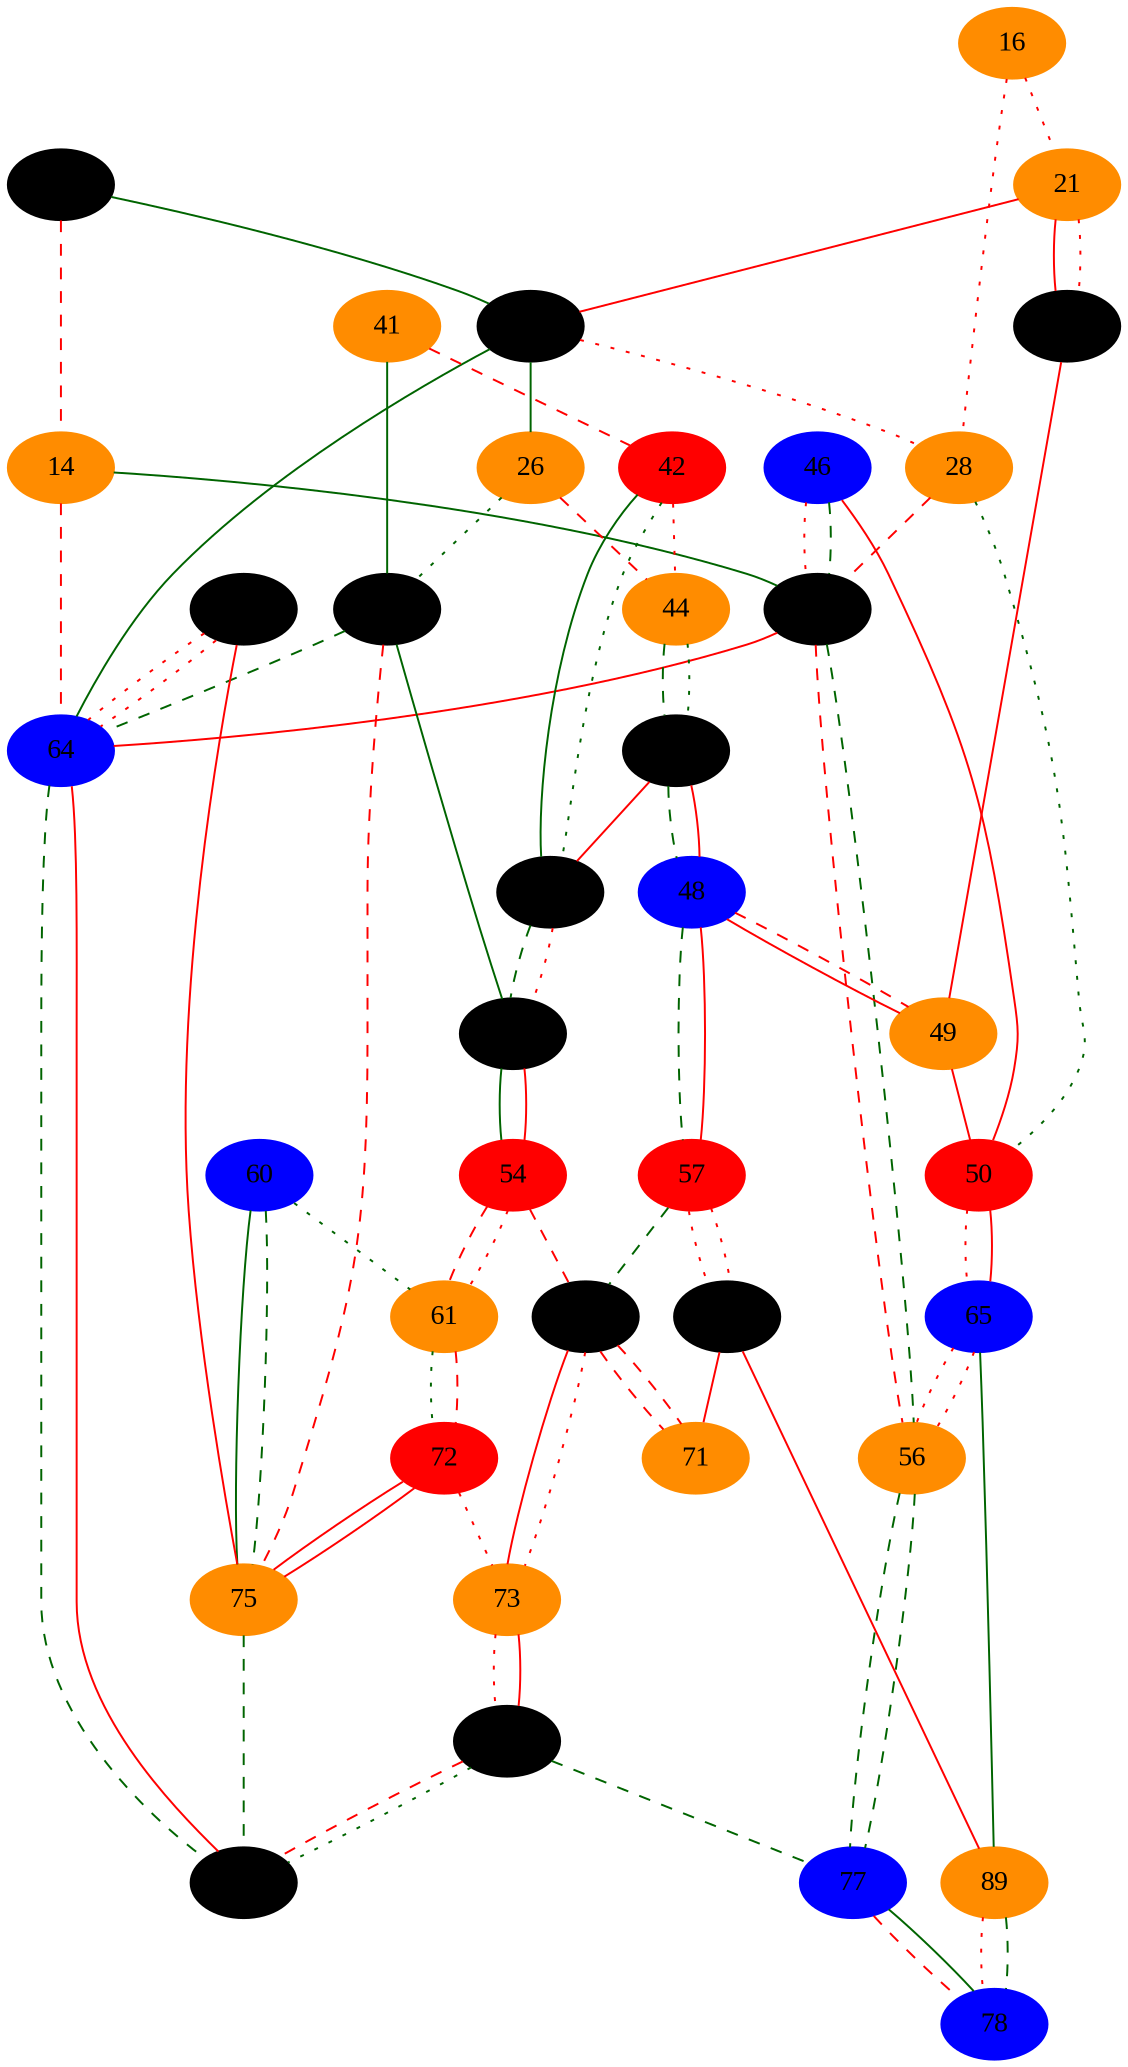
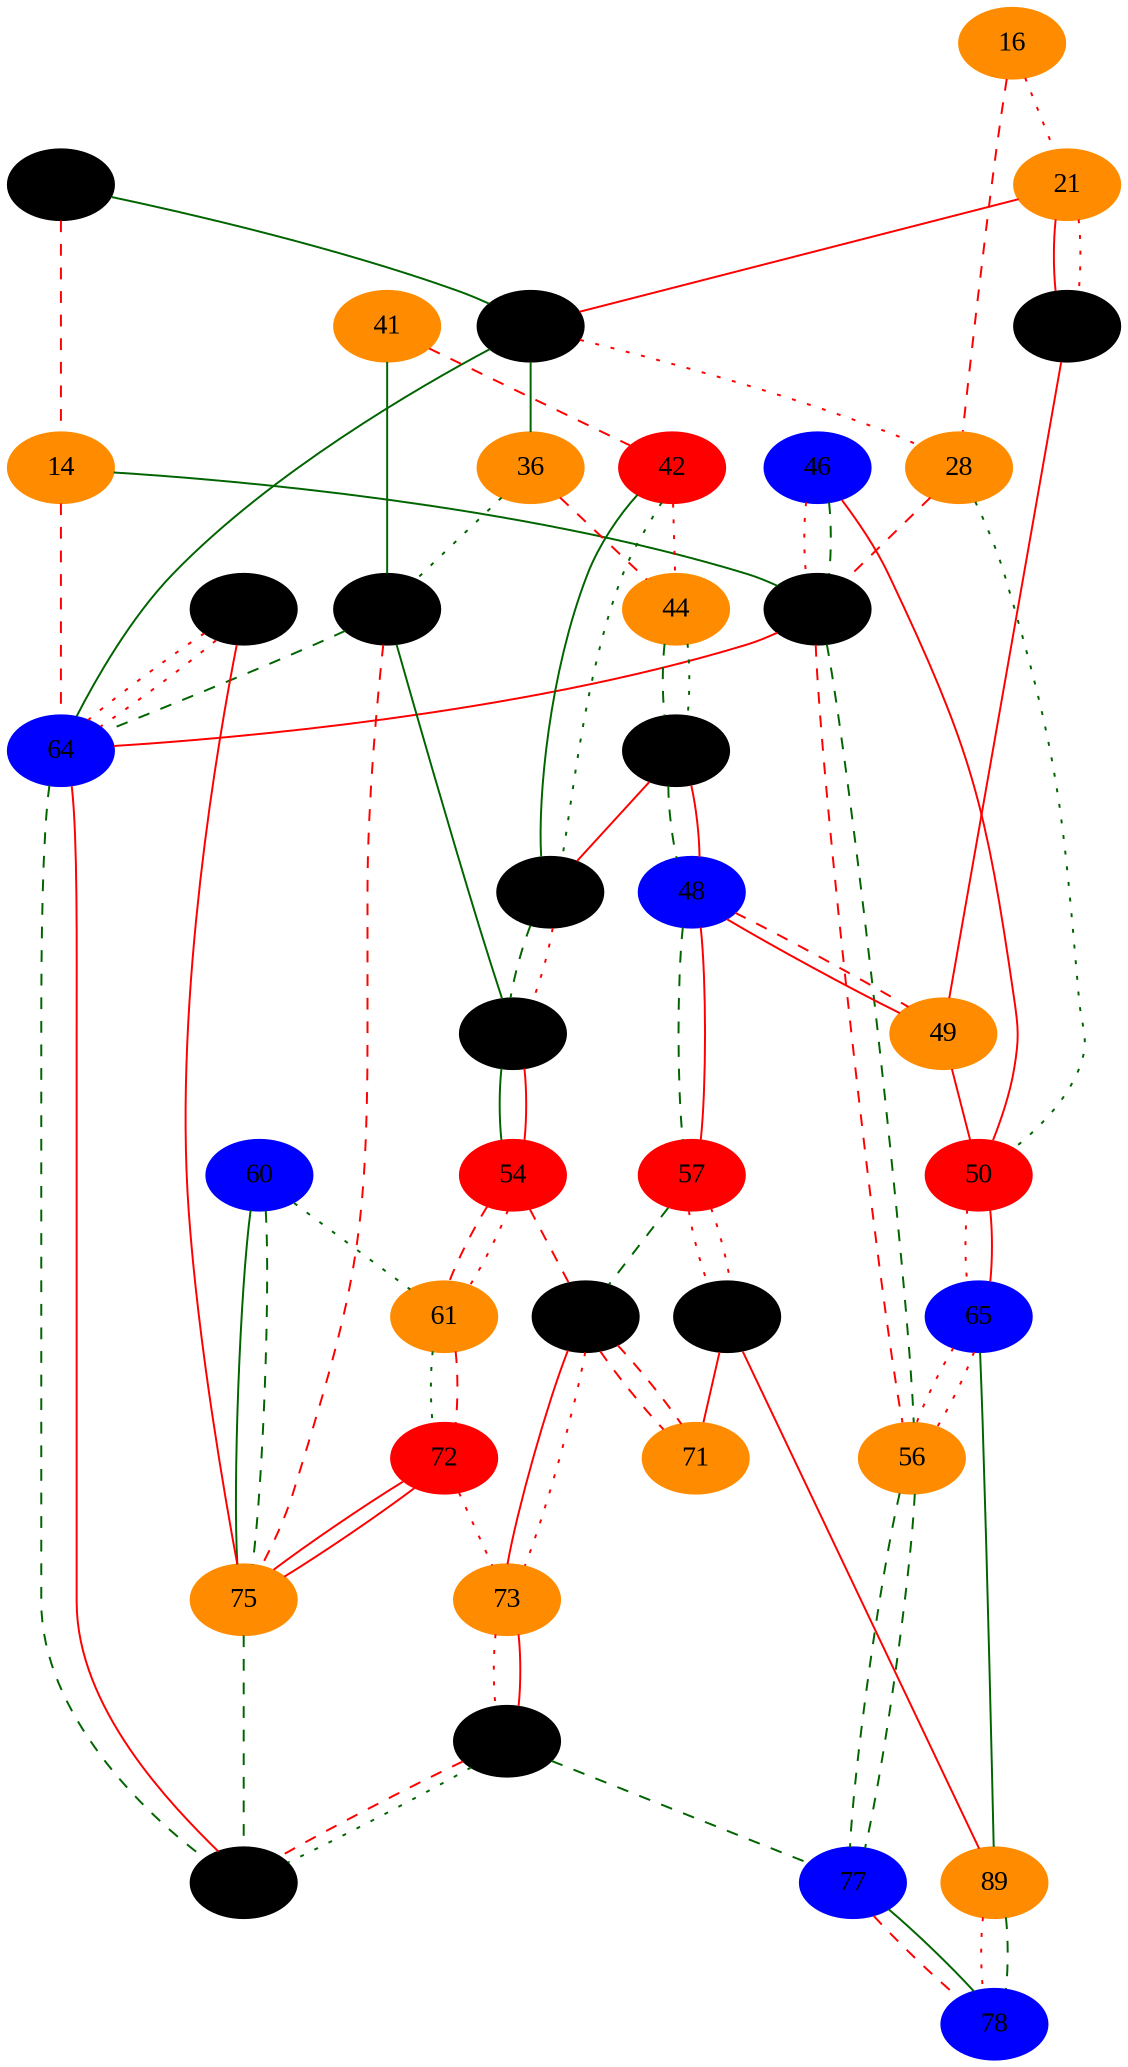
(983, 255) -> (983, 255)
(531, 468) -> (531, 468)
